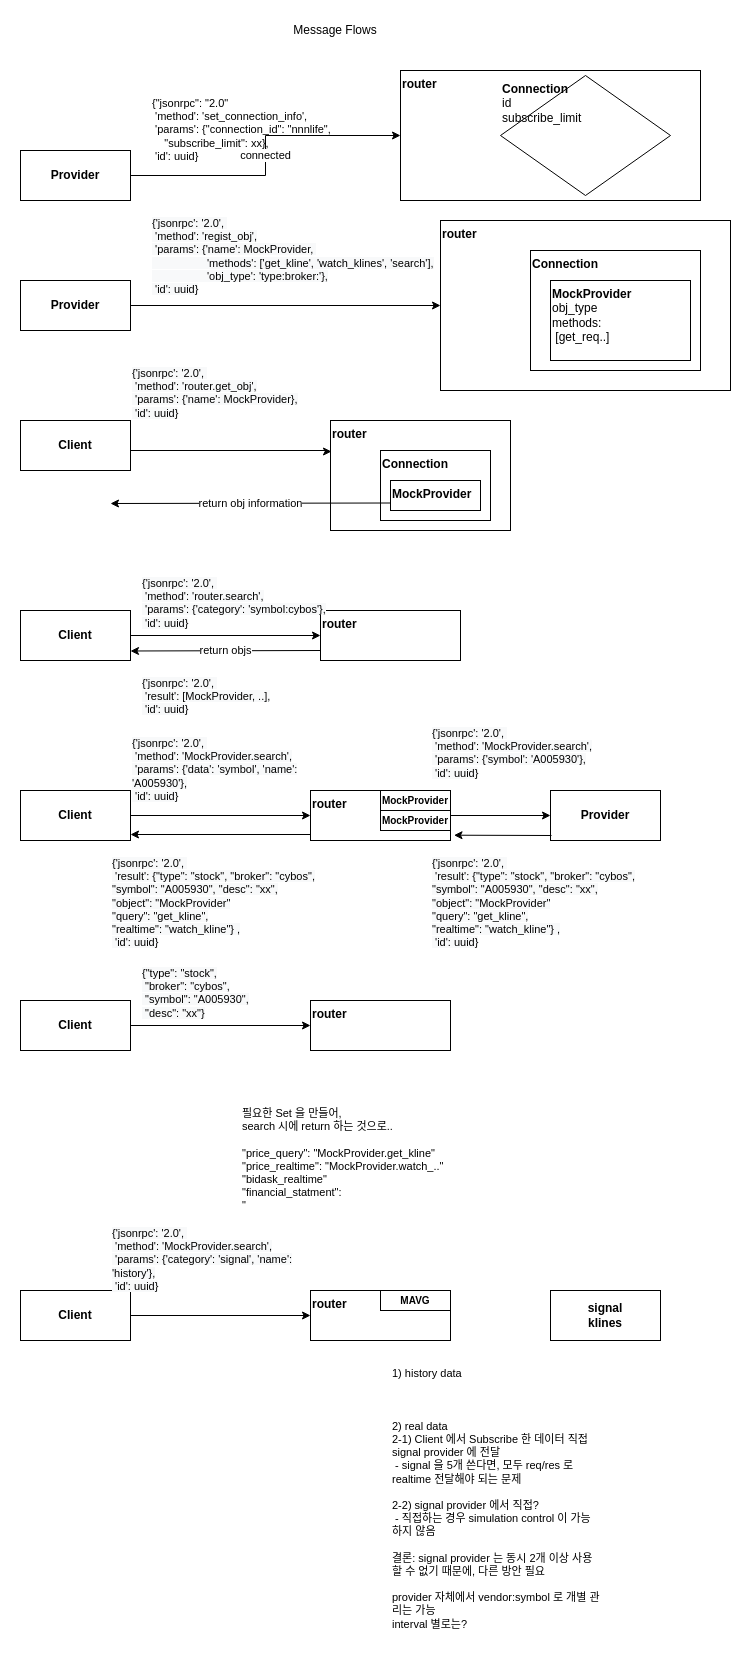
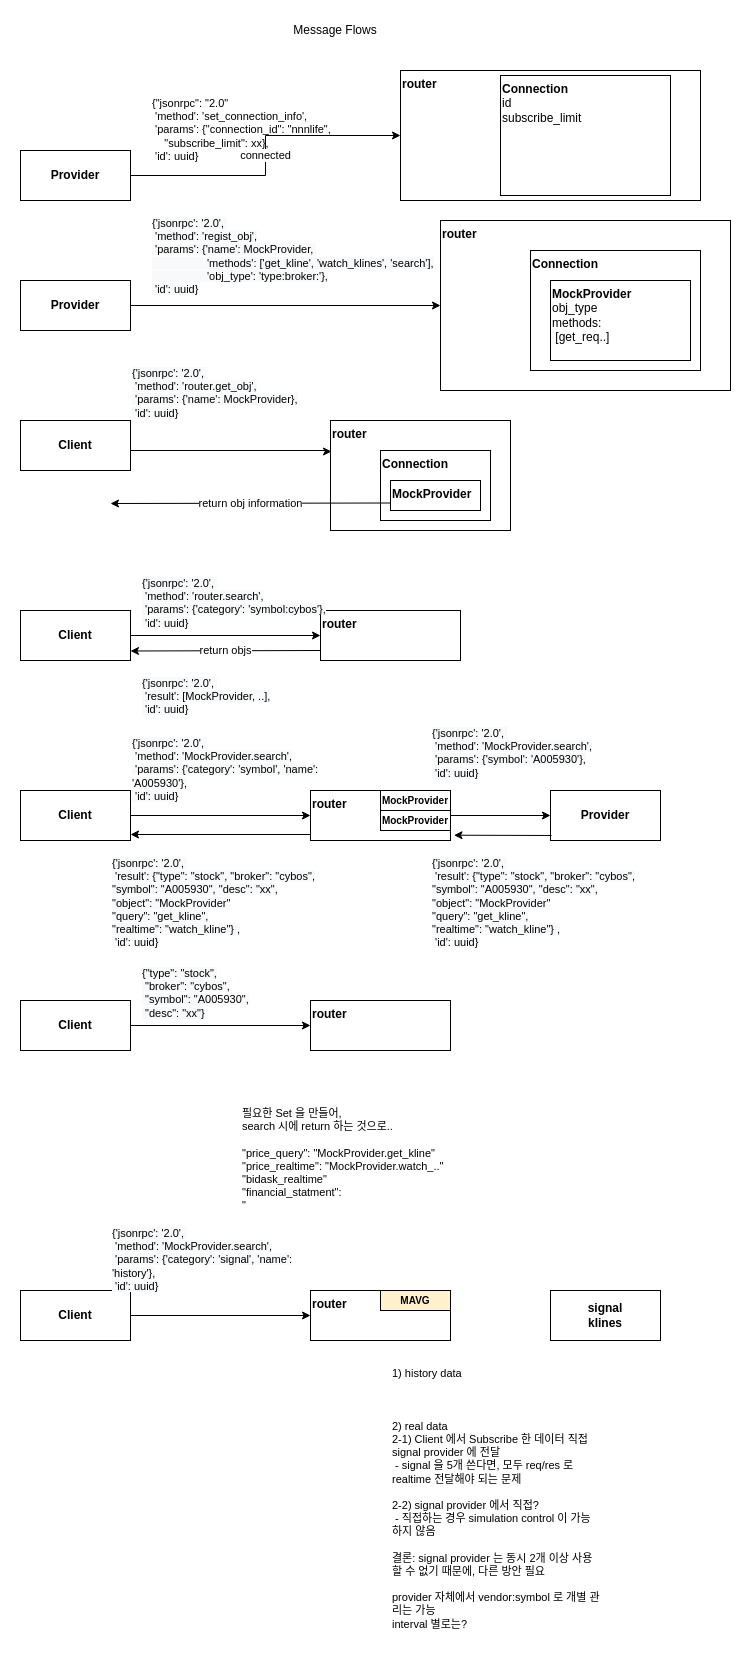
(586, 136) -> (586, 136)
(237, 771) -> (237, 771)
(416, 1301) -> (416, 1301)
